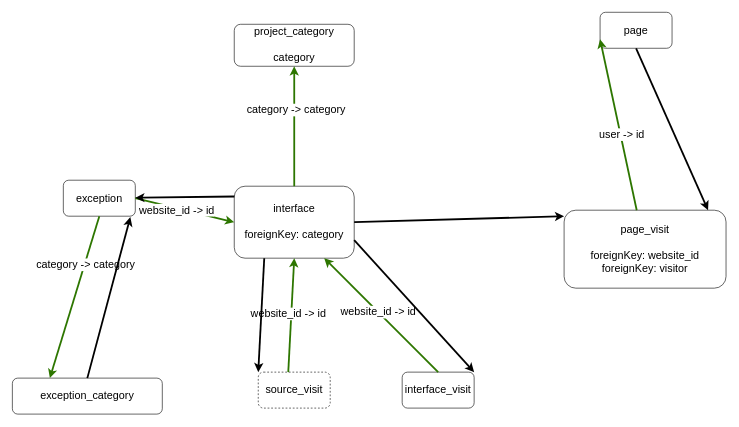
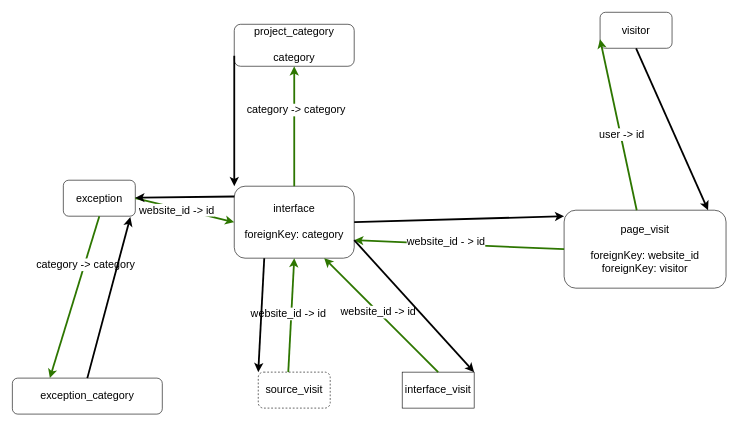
(636, 30) -> (636, 30)
none -> (234, 118)
none -> (515, 247)
(438, 390) -> (438, 390)
